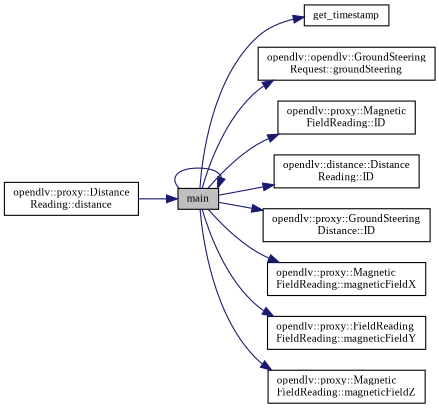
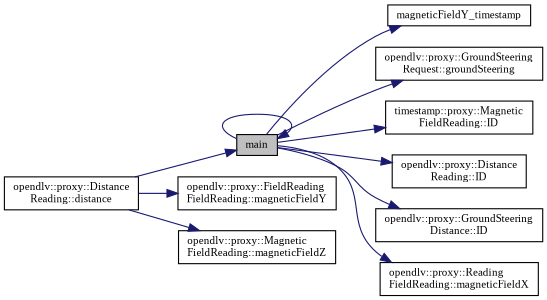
(347, 15) -> (459, 15)
(347, 64) -> (459, 64)
(347, 118) -> (459, 118)
(347, 171) -> (459, 171)
(225, 265) -> (153, 193)
(347, 279) -> (459, 279)
(218, 293) -> (159, 219)
